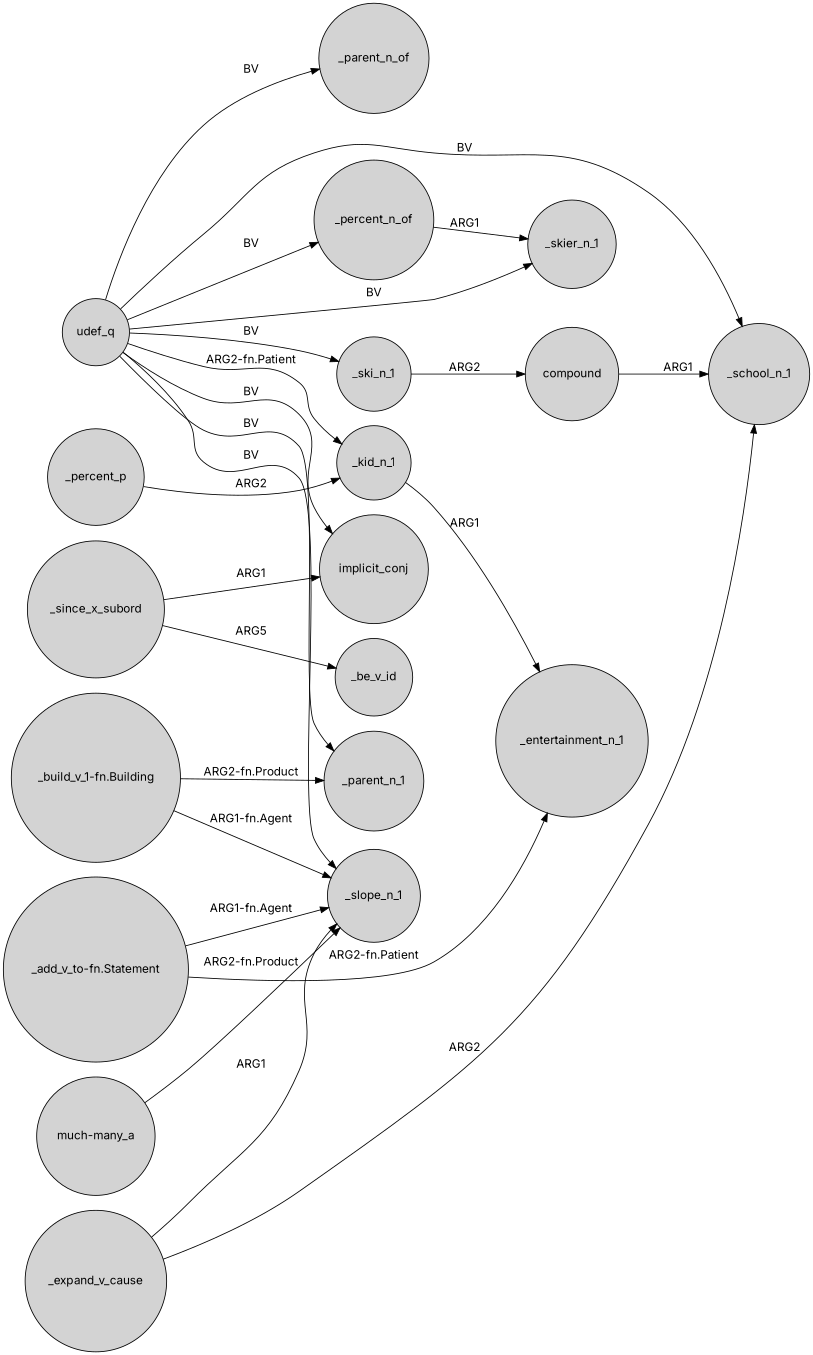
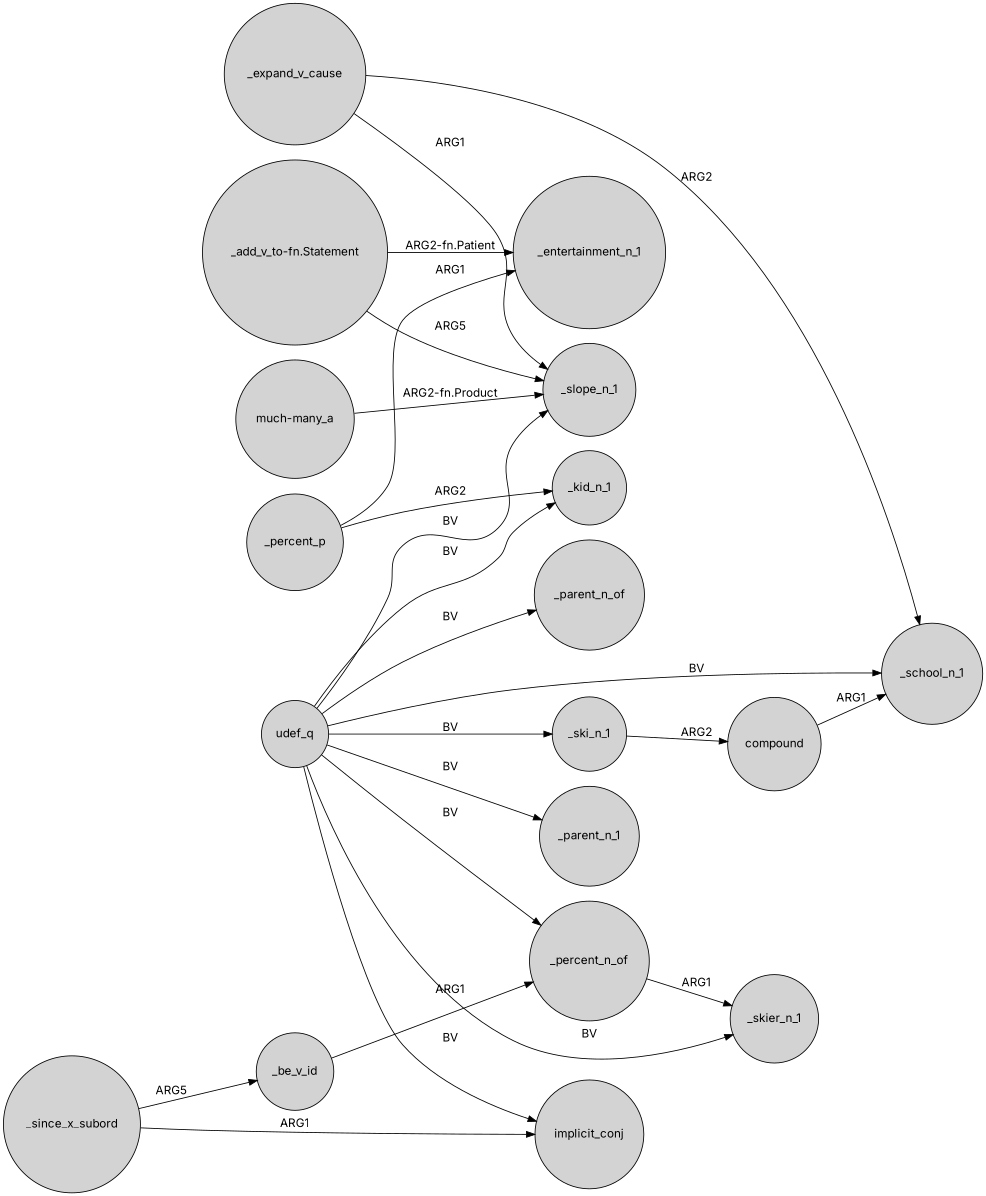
(251, 360) -> (450, 552)
(479, 567) -> (393, 376)
(96, 778) -> none
(251, 909) -> (450, 327)
none -> (428, 1022)
